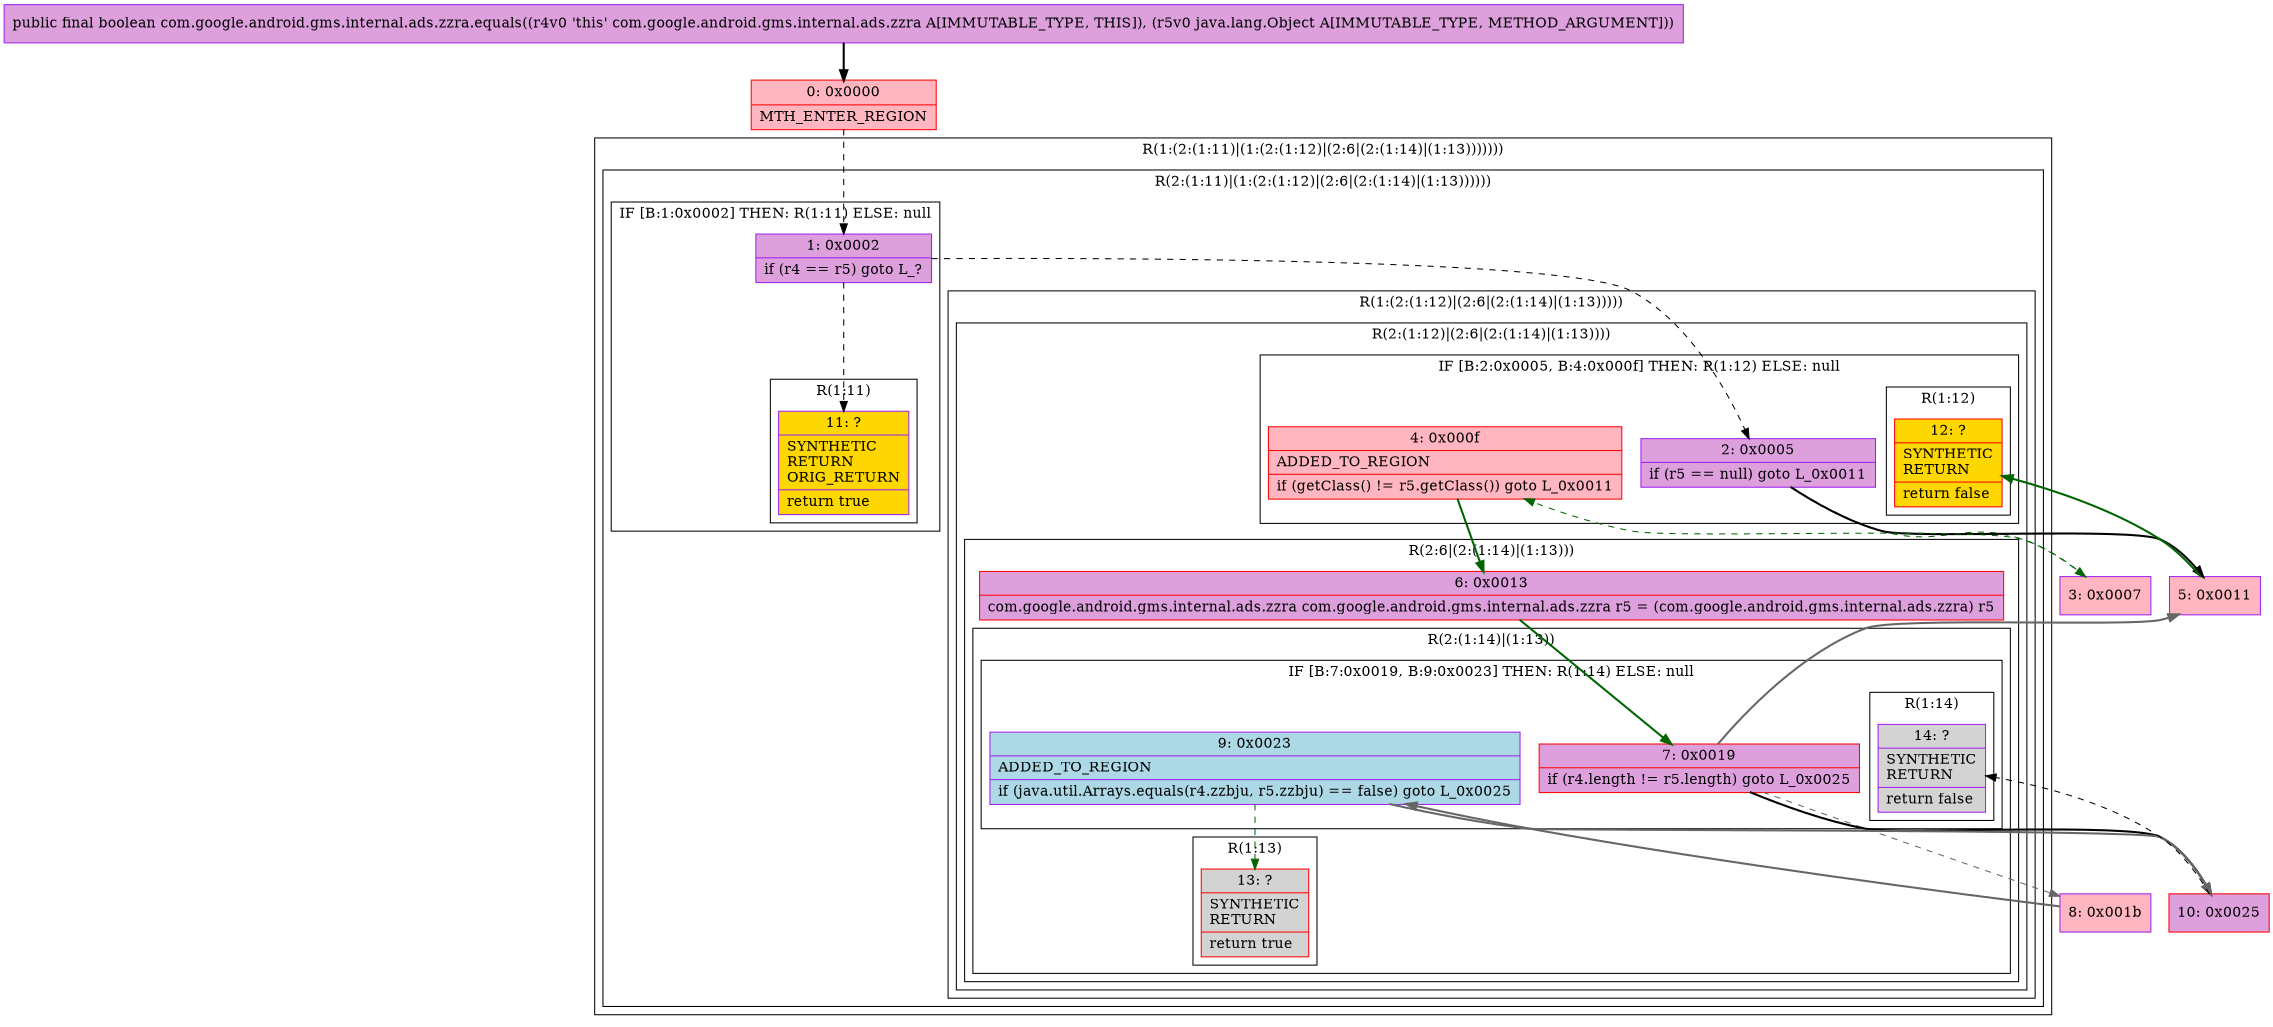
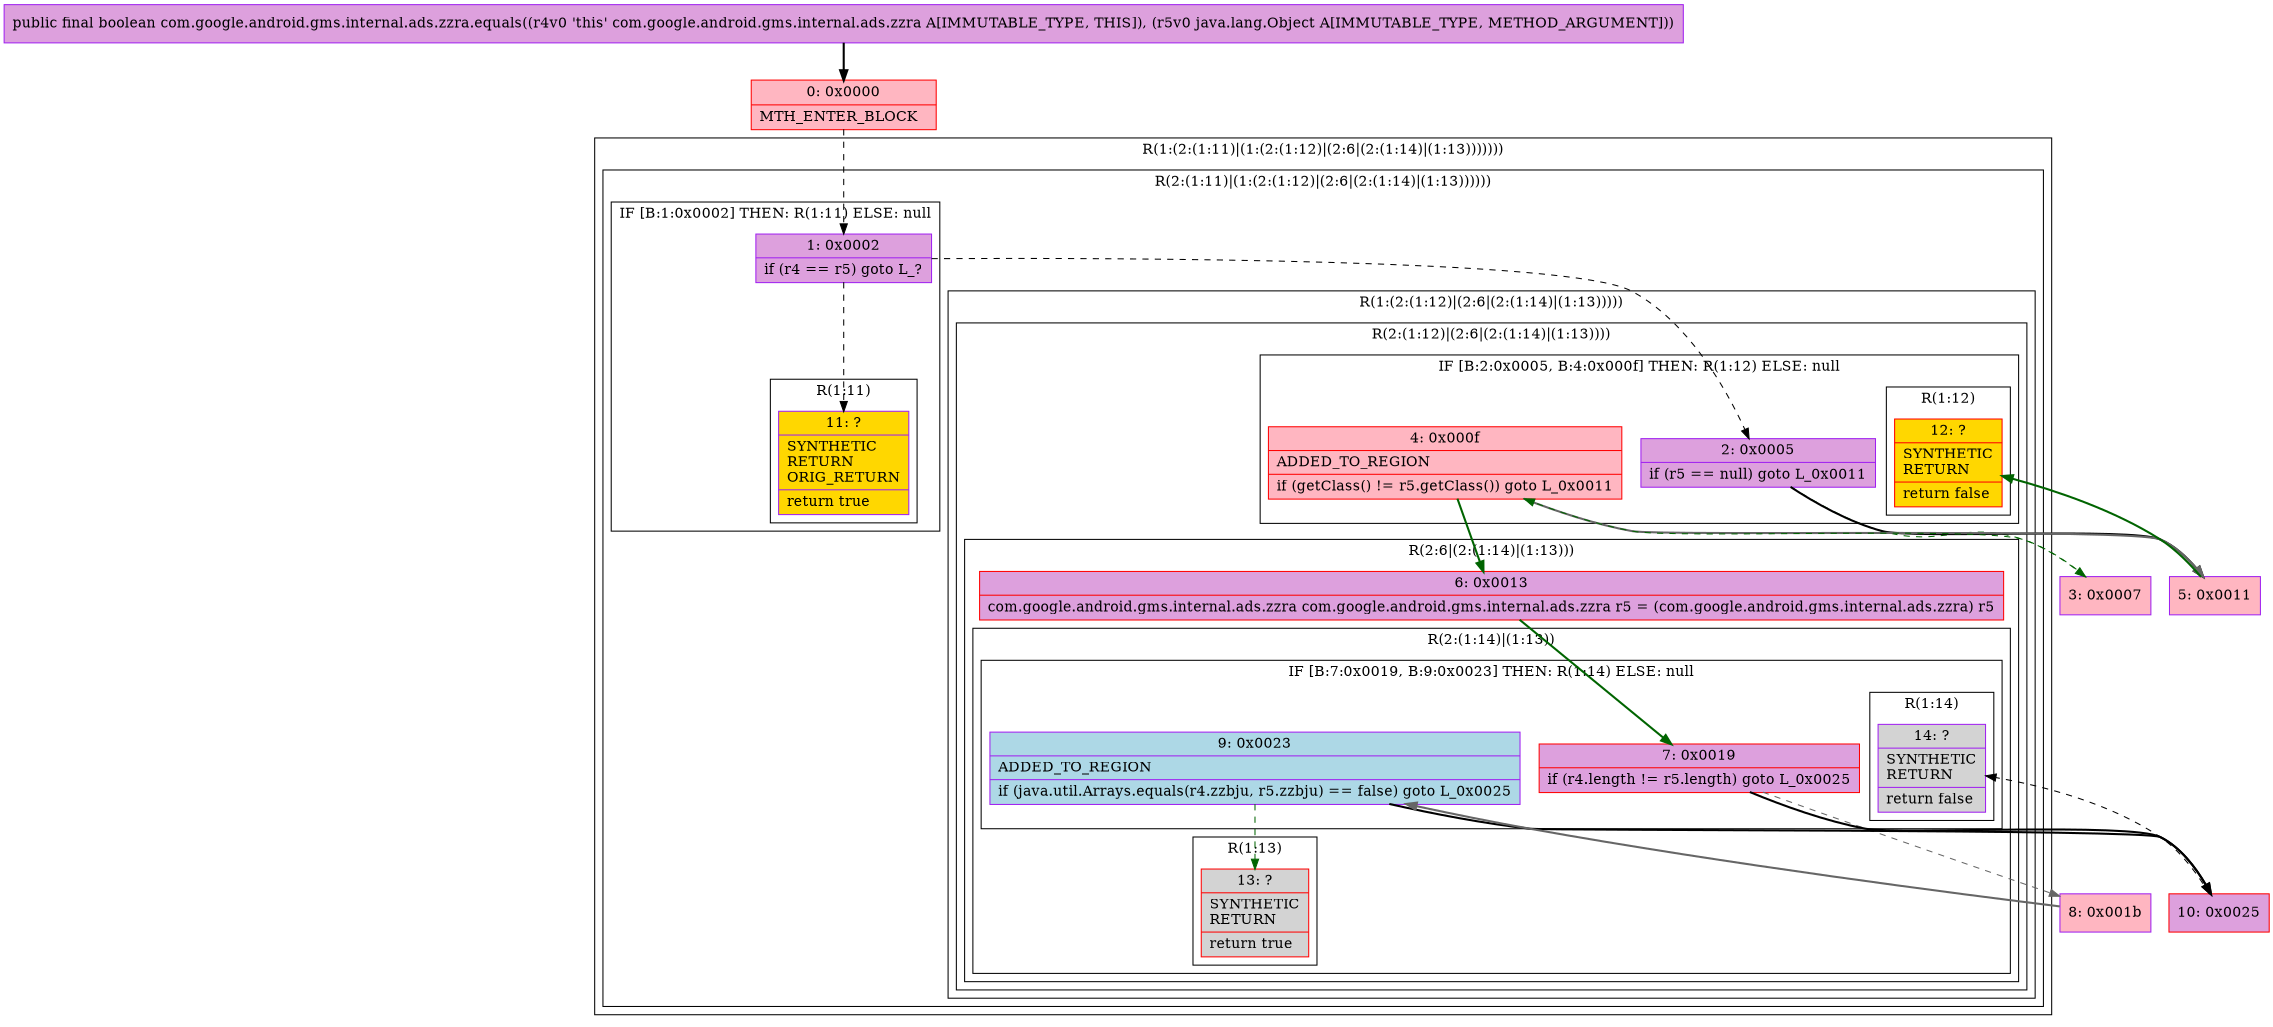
(844, 117) -> (839, 117)
(1850, 635) -> (1863, 533)
(1807, 831) -> (1807, 831)
